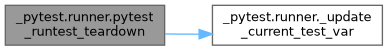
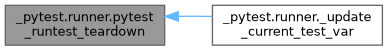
(182, 34) -> (195, 16)
